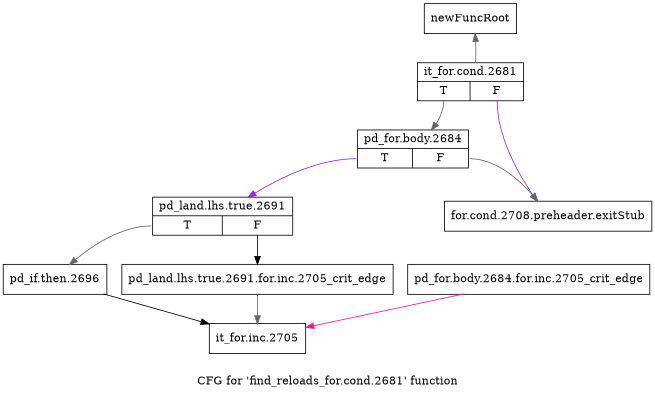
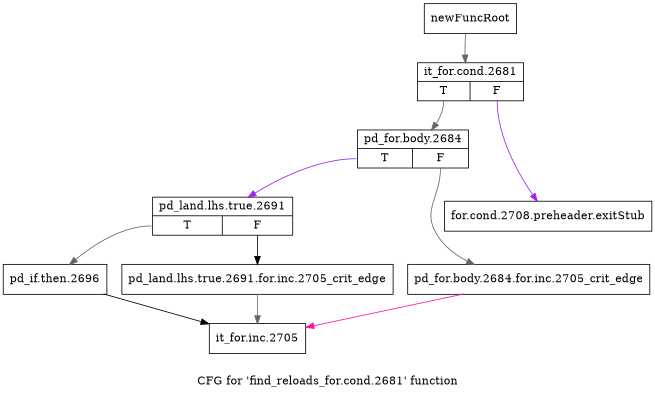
(476, 52) -> (465, 44)
(505, 170) -> (432, 222)
